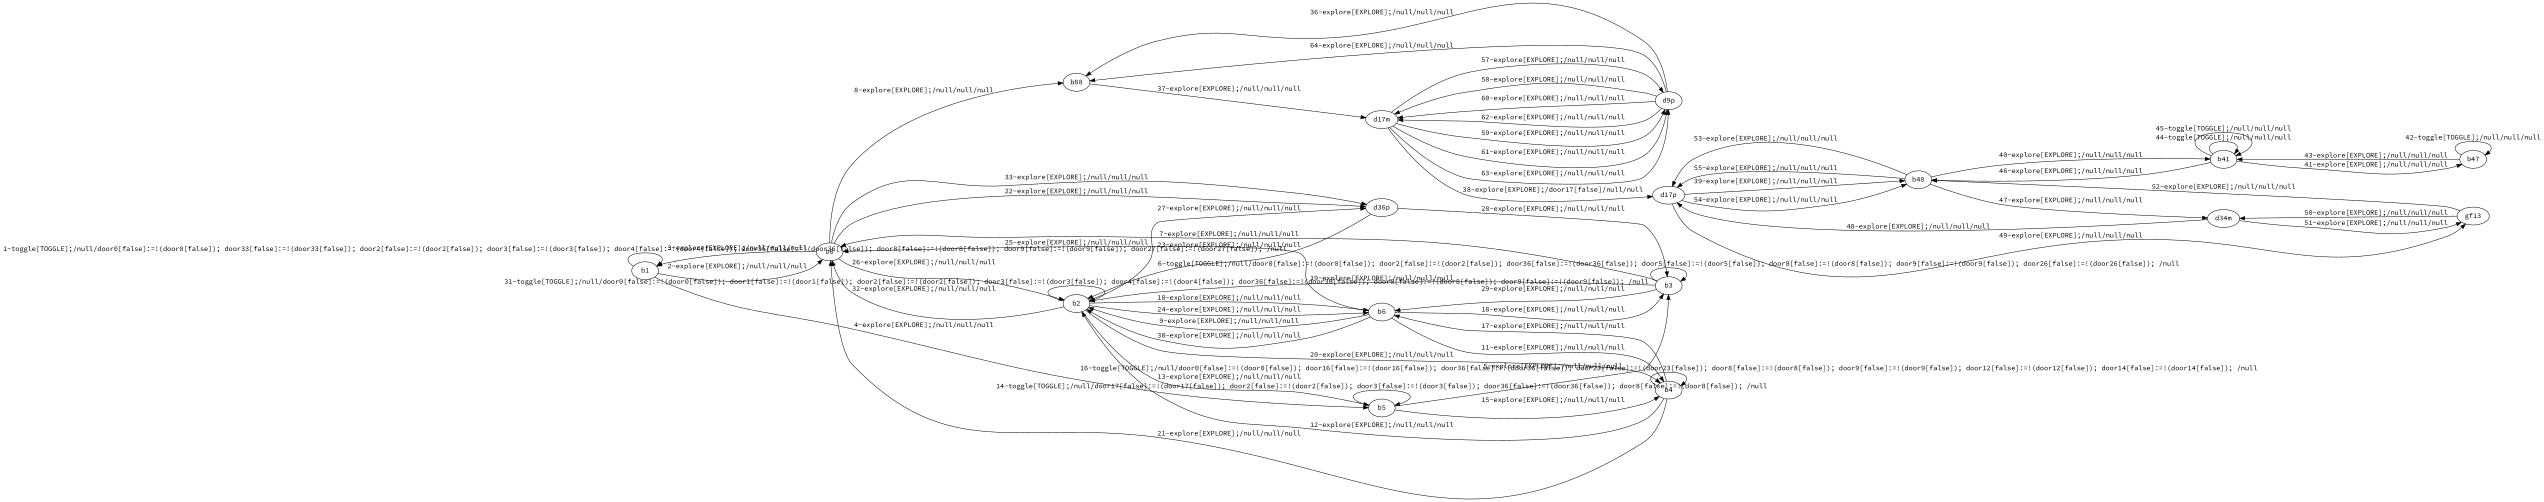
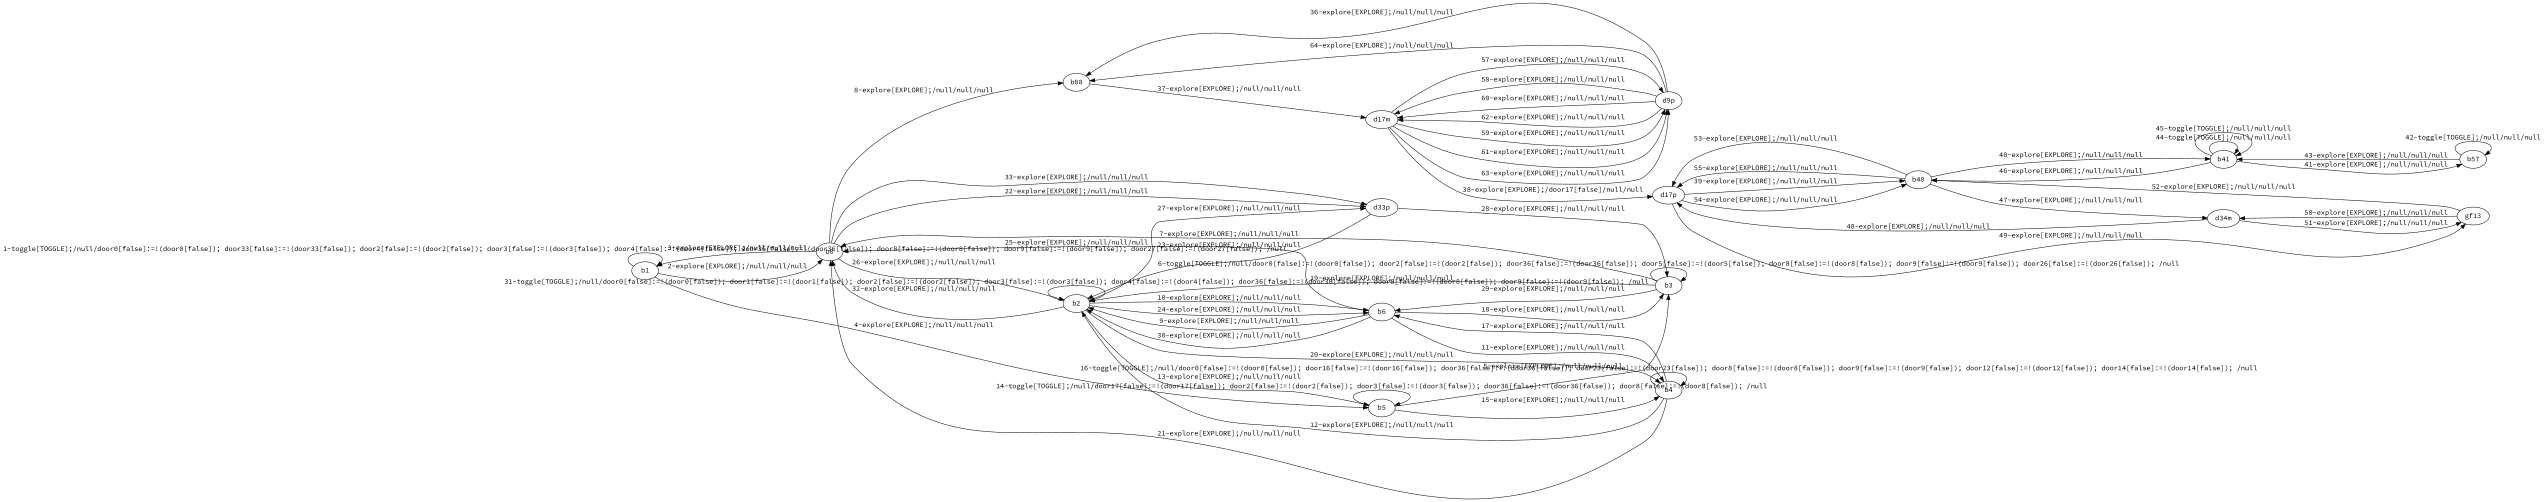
(2473, 159) -> (2473, 159)
(1382, 208) -> (1382, 208)
